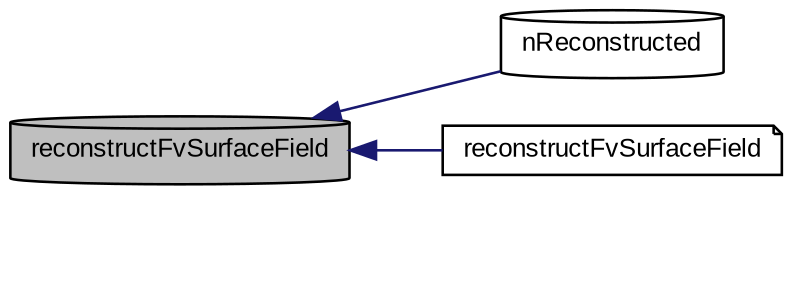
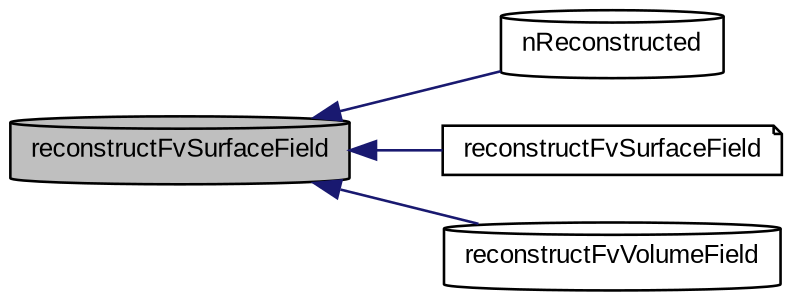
none -> (612, 256)
